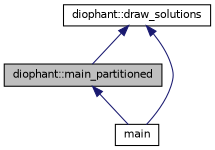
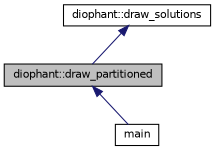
(83, 75) -> (83, 75)
(173, 81) -> none
